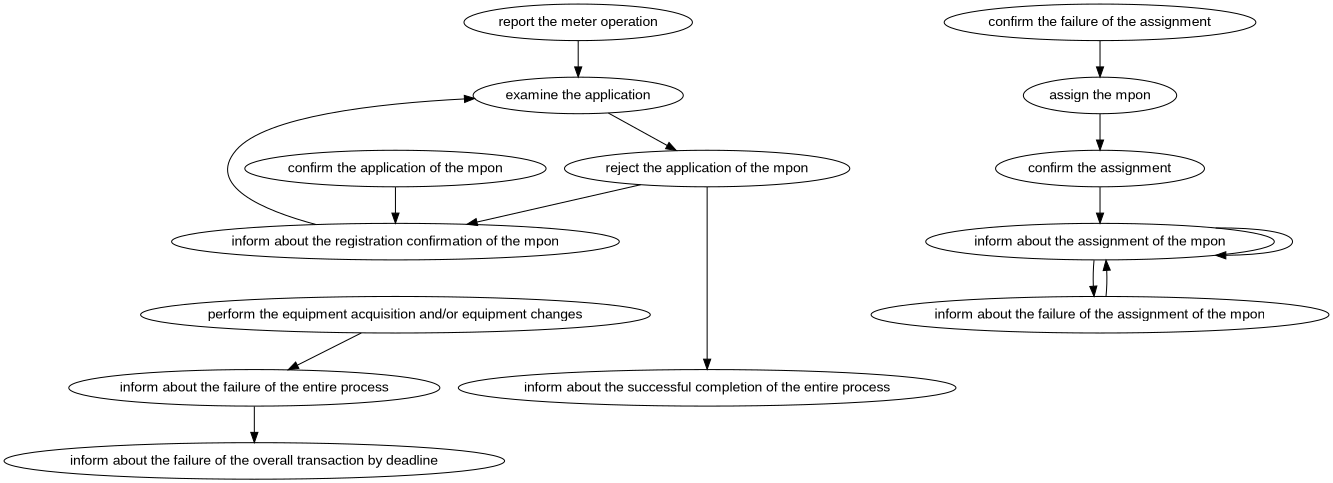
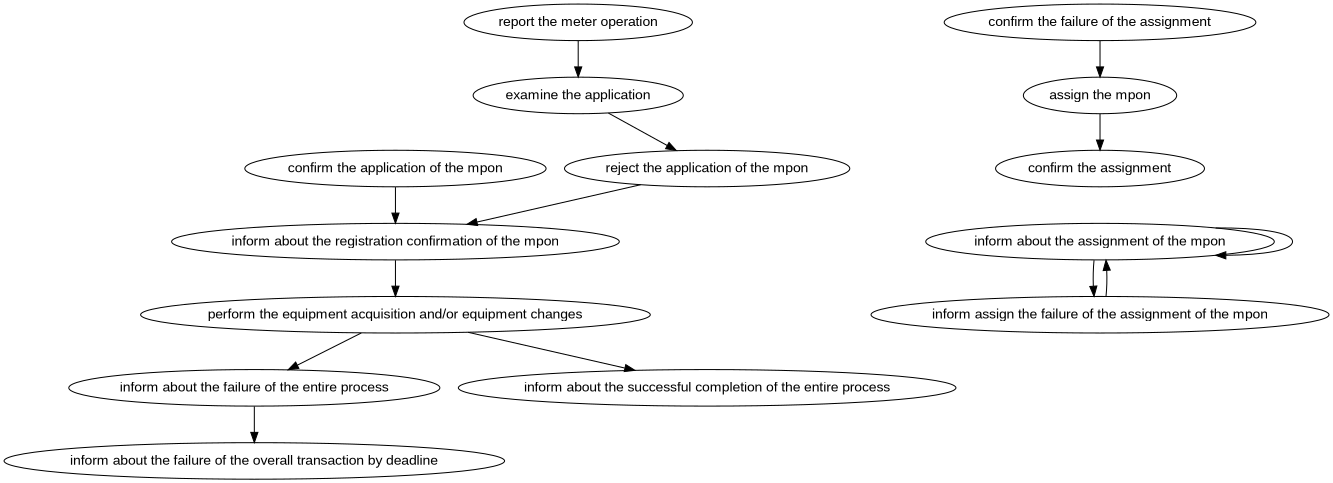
(283, 125) -> (395, 273)
(1100, 200) -> none
(707, 273) -> (546, 350)
(1100, 315) -> (1100, 315)
